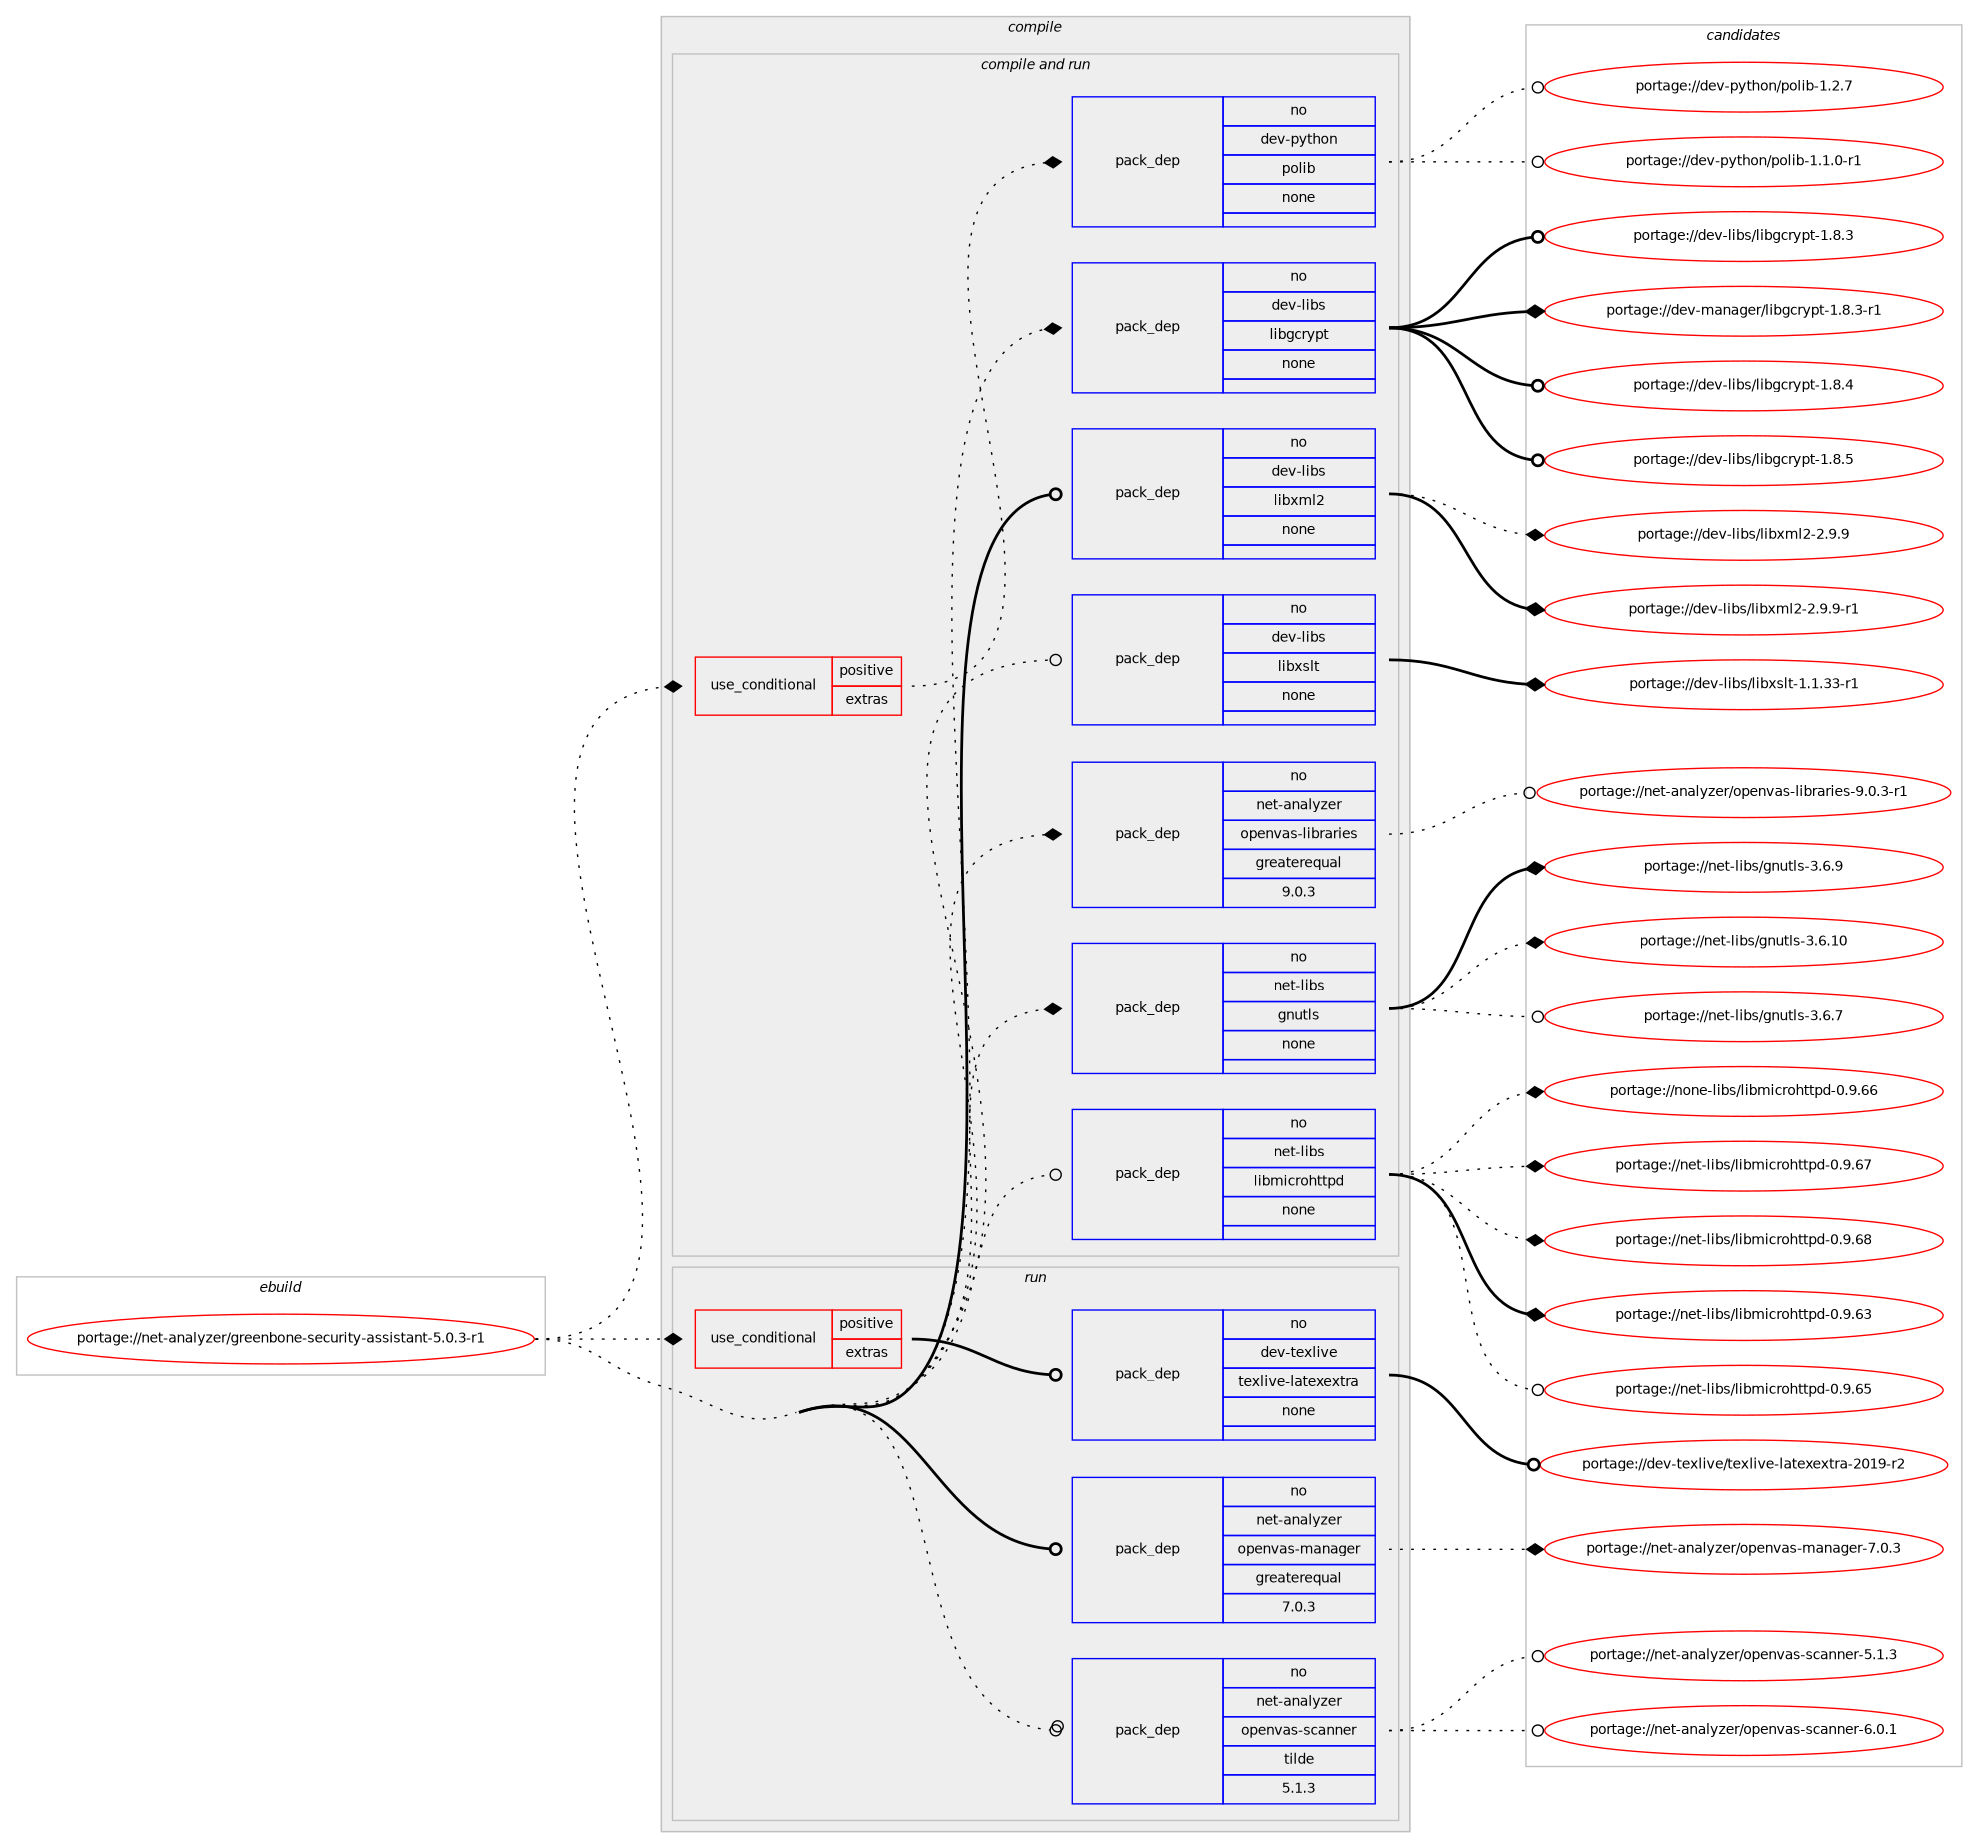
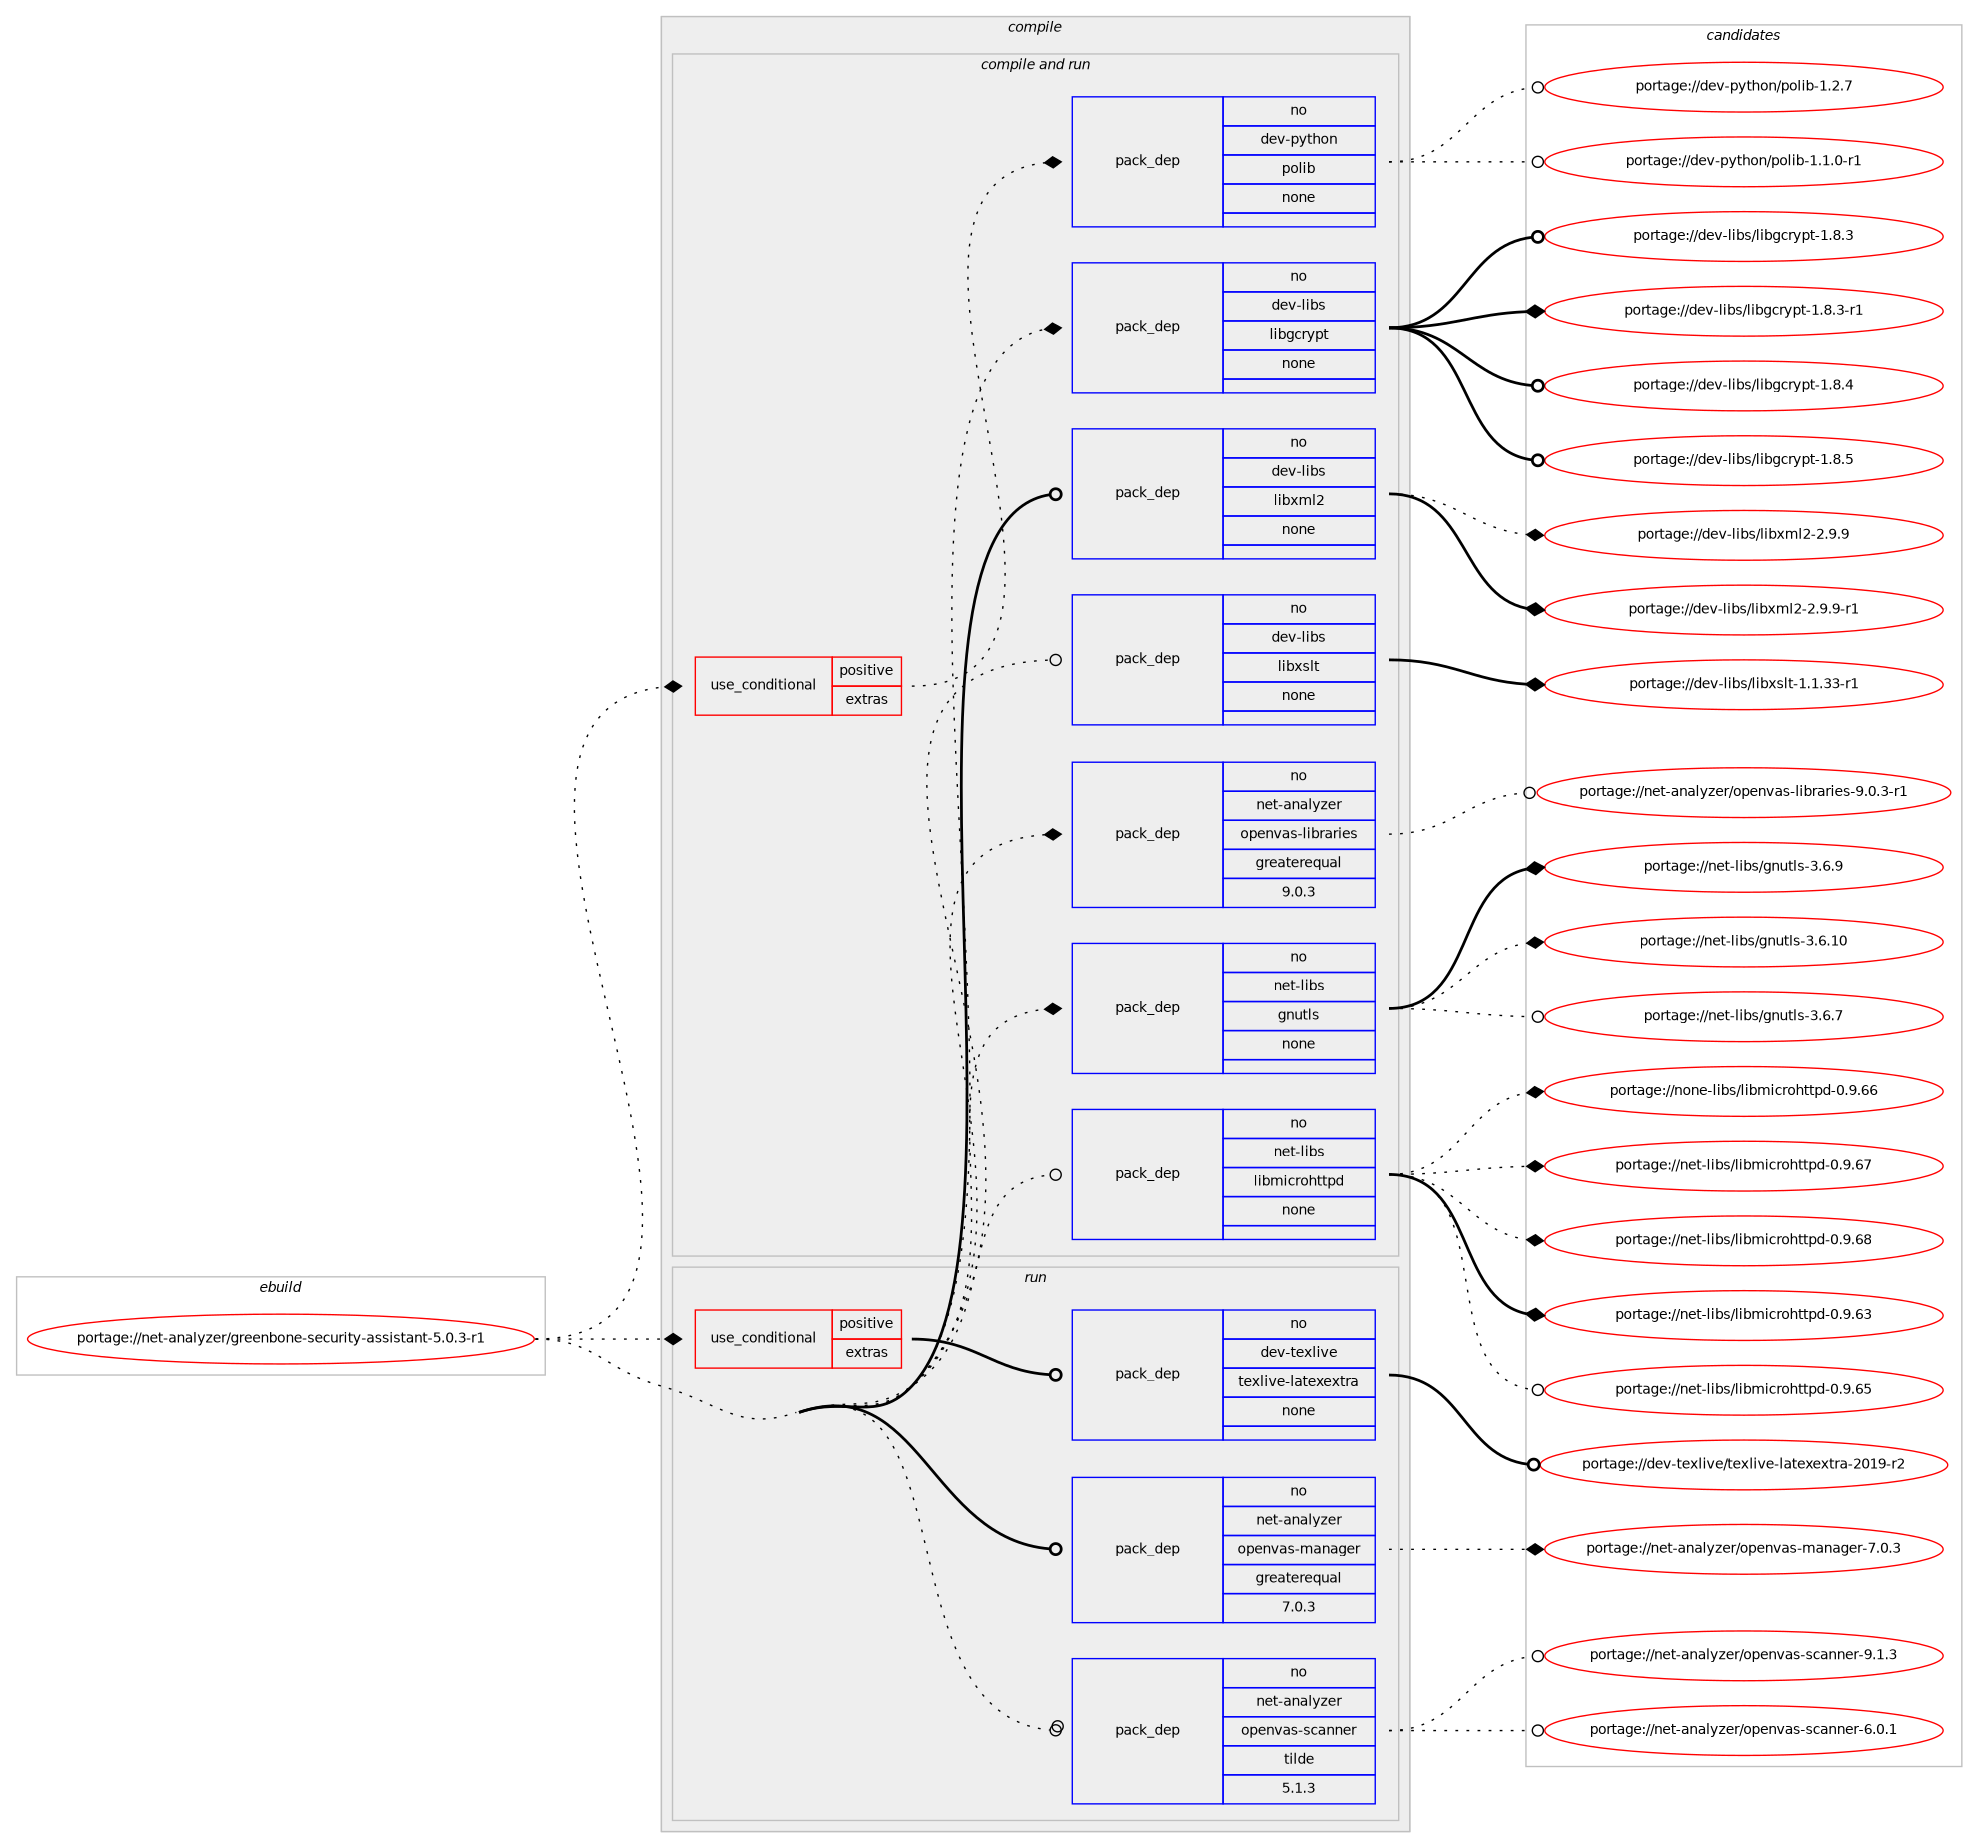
(1744, 311) -> (1744, 311)
(1744, 1656) -> (1744, 1656)
